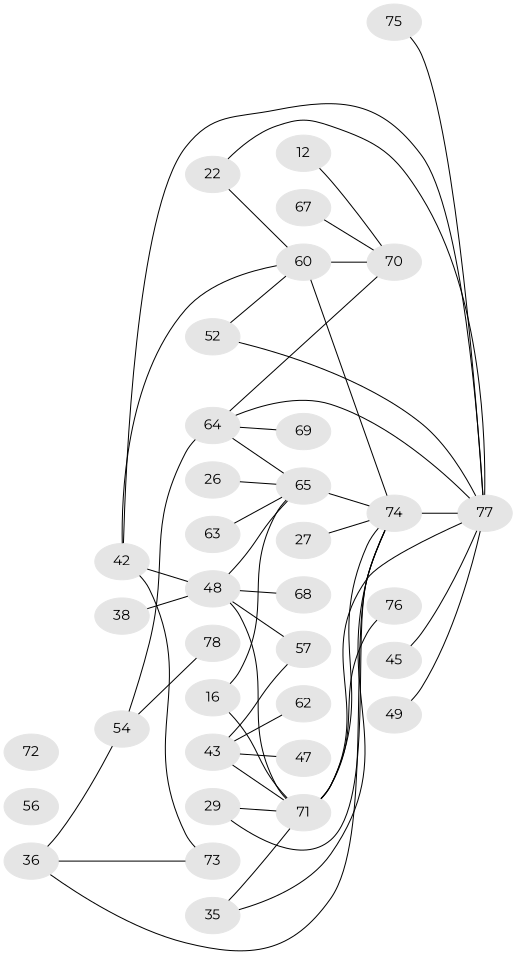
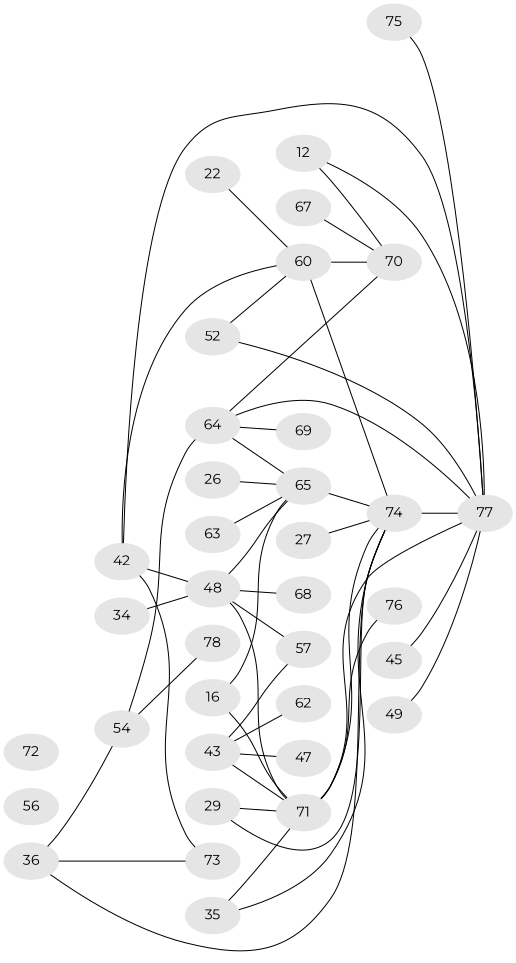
(439, 230) -> (454, 302)
(122, 616) -> (122, 616)
